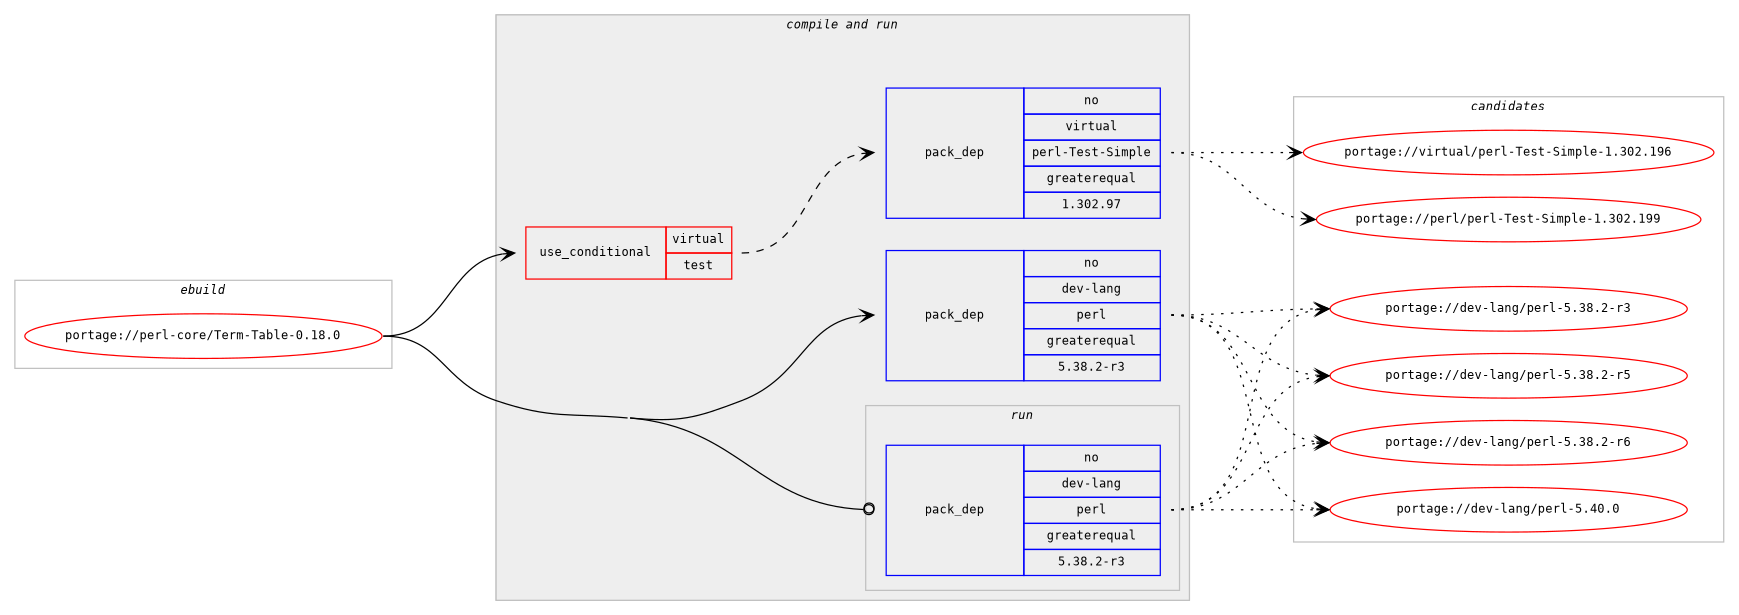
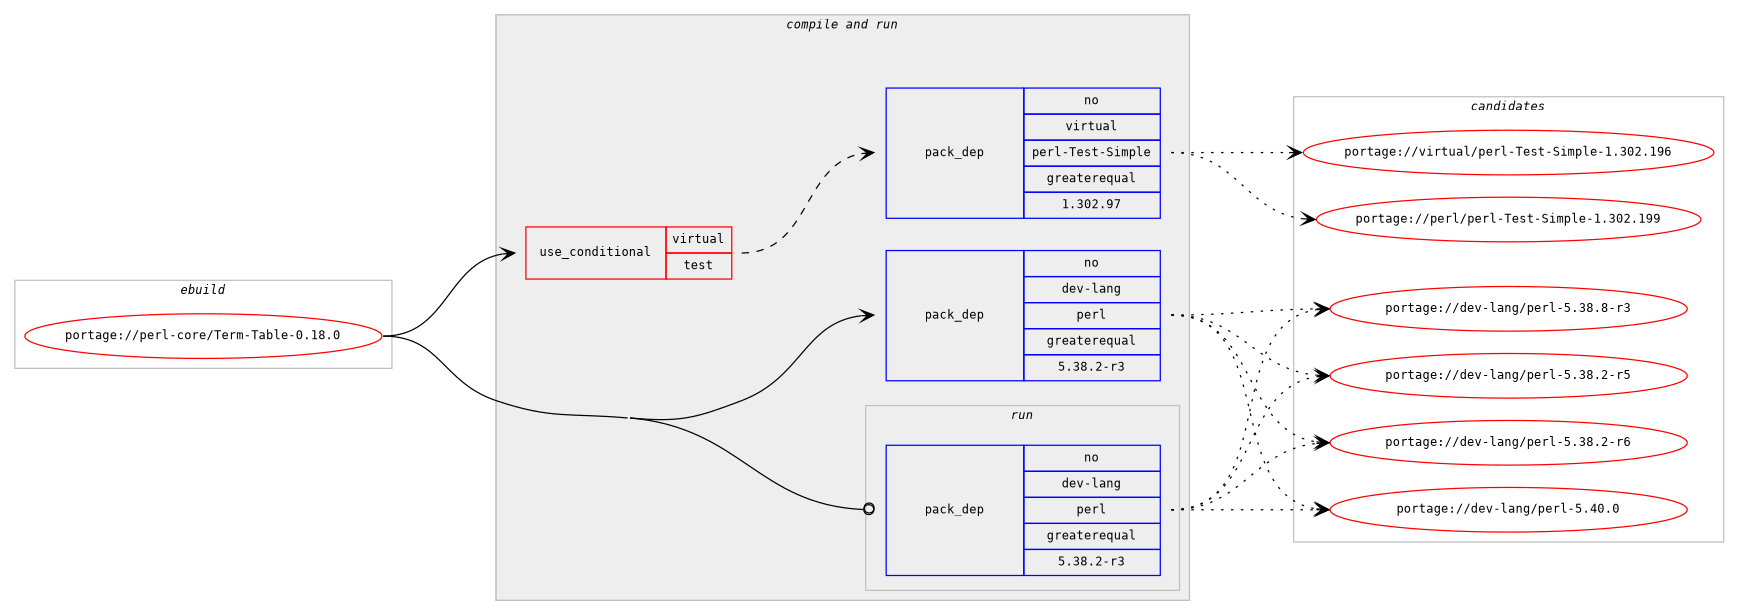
(1509, 309) -> (1509, 309)
